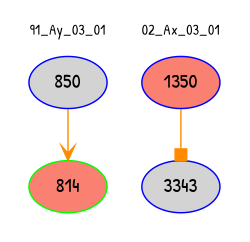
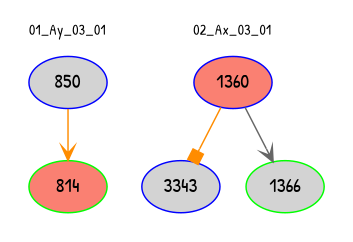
(68, 31) -> (68, 31)
(181, 82) -> (233, 82)
none -> (285, 187)
